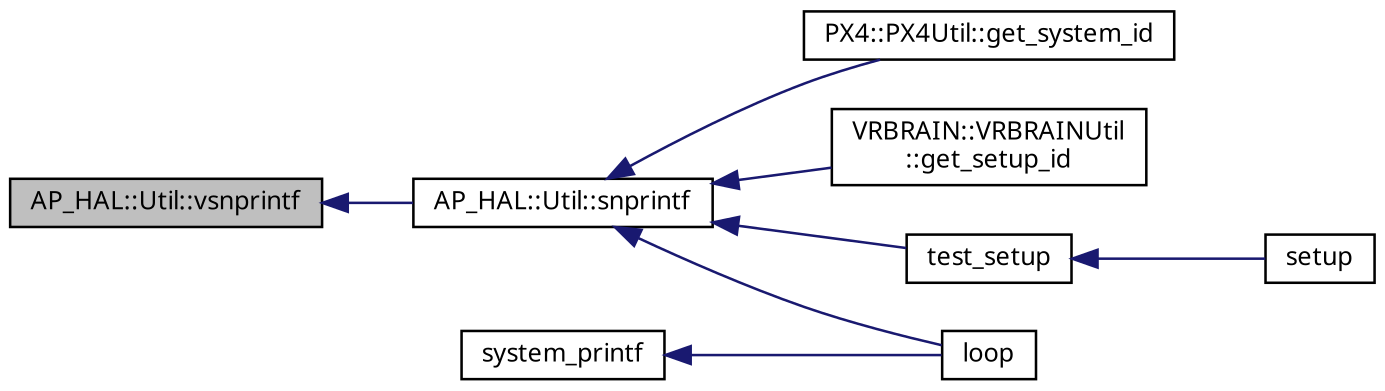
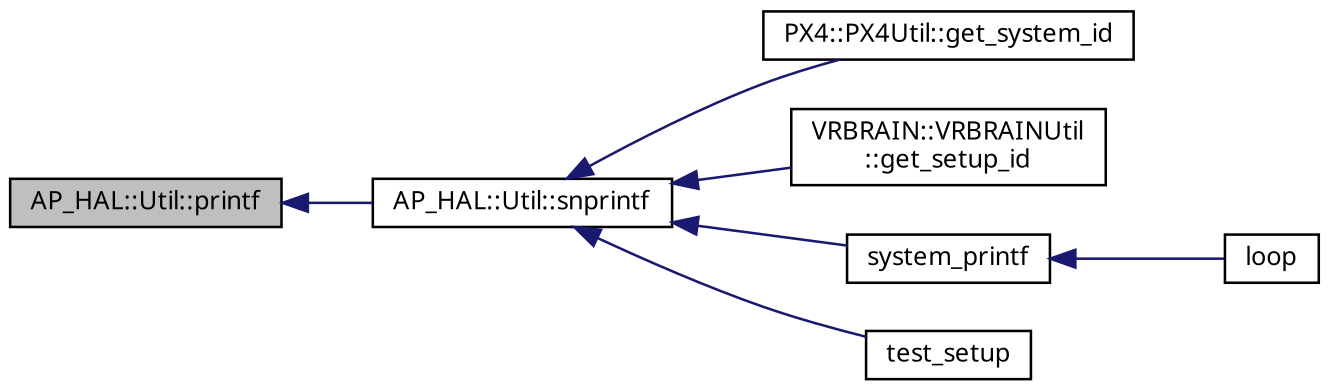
(166, 203) -> (146, 203)
(1320, 259) -> none
(787, 301) -> (772, 236)
